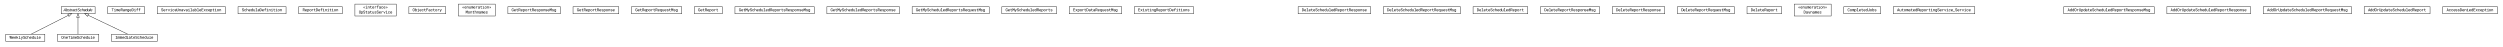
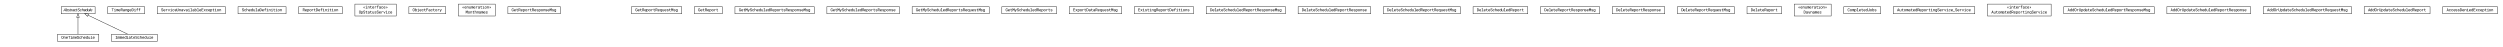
(596, 10) -> none
none -> (1246, 10)
none -> (2019, 10)
(25, 38) -> none
